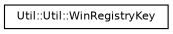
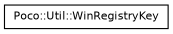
(86, 17) -> (86, 17)
